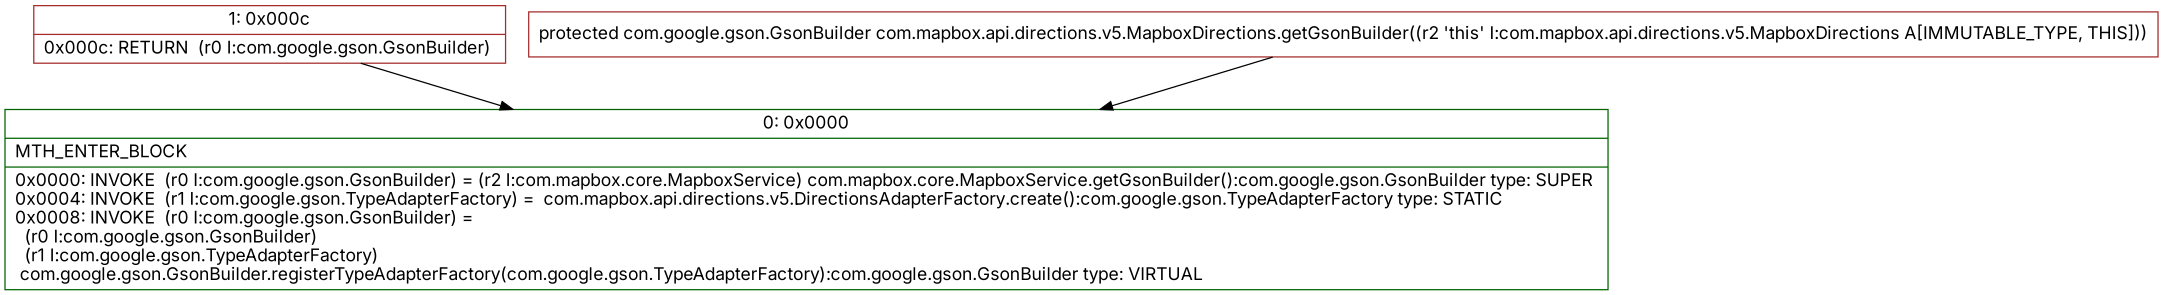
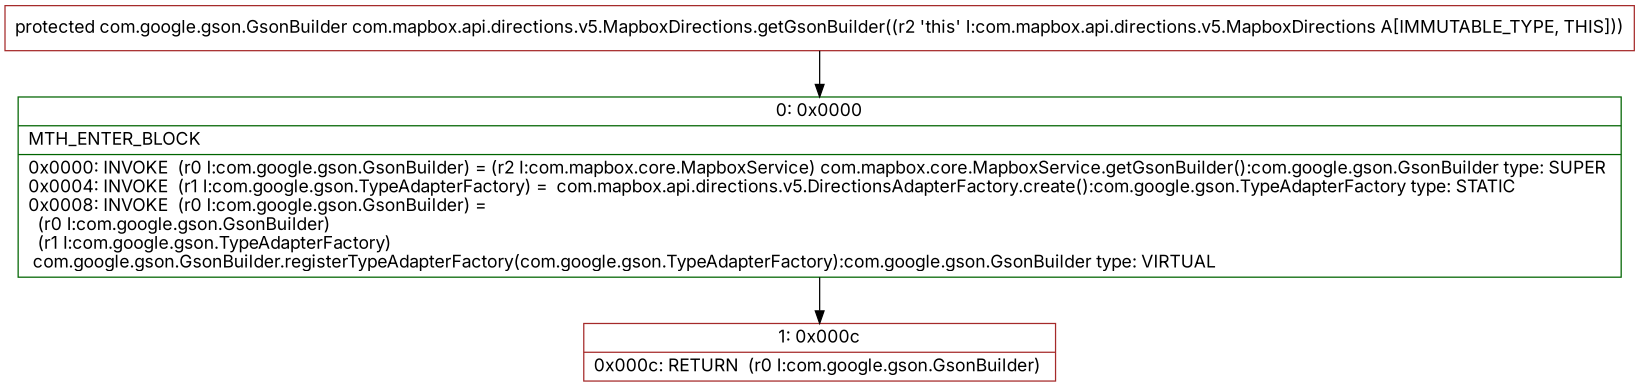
(431, 84) -> (820, 294)
